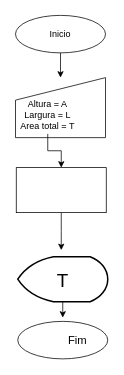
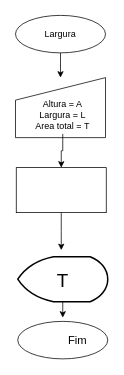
(60, 34) -> (60, 34)
(48, 115) -> (63, 115)
